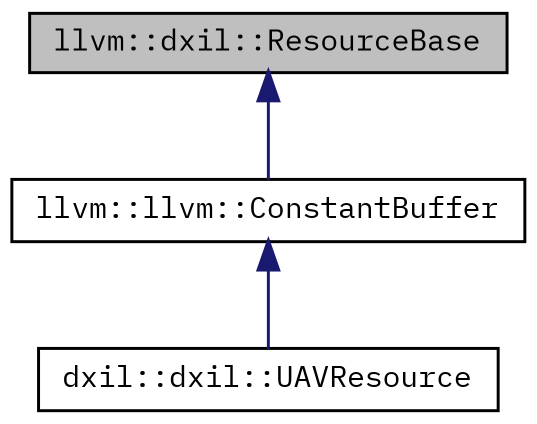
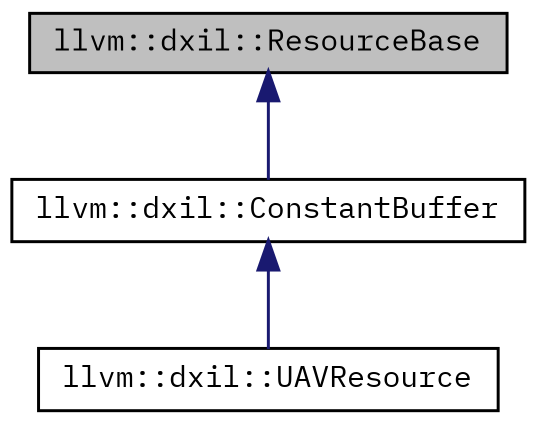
(268, 211) -> (268, 211)
(268, 380) -> (268, 380)
